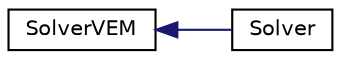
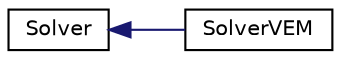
(205, 30) -> (158, 30)
